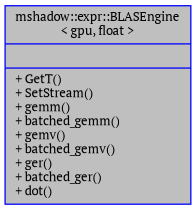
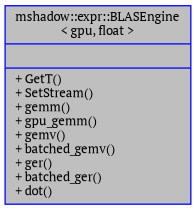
(68, 121) -> (57, 121)
